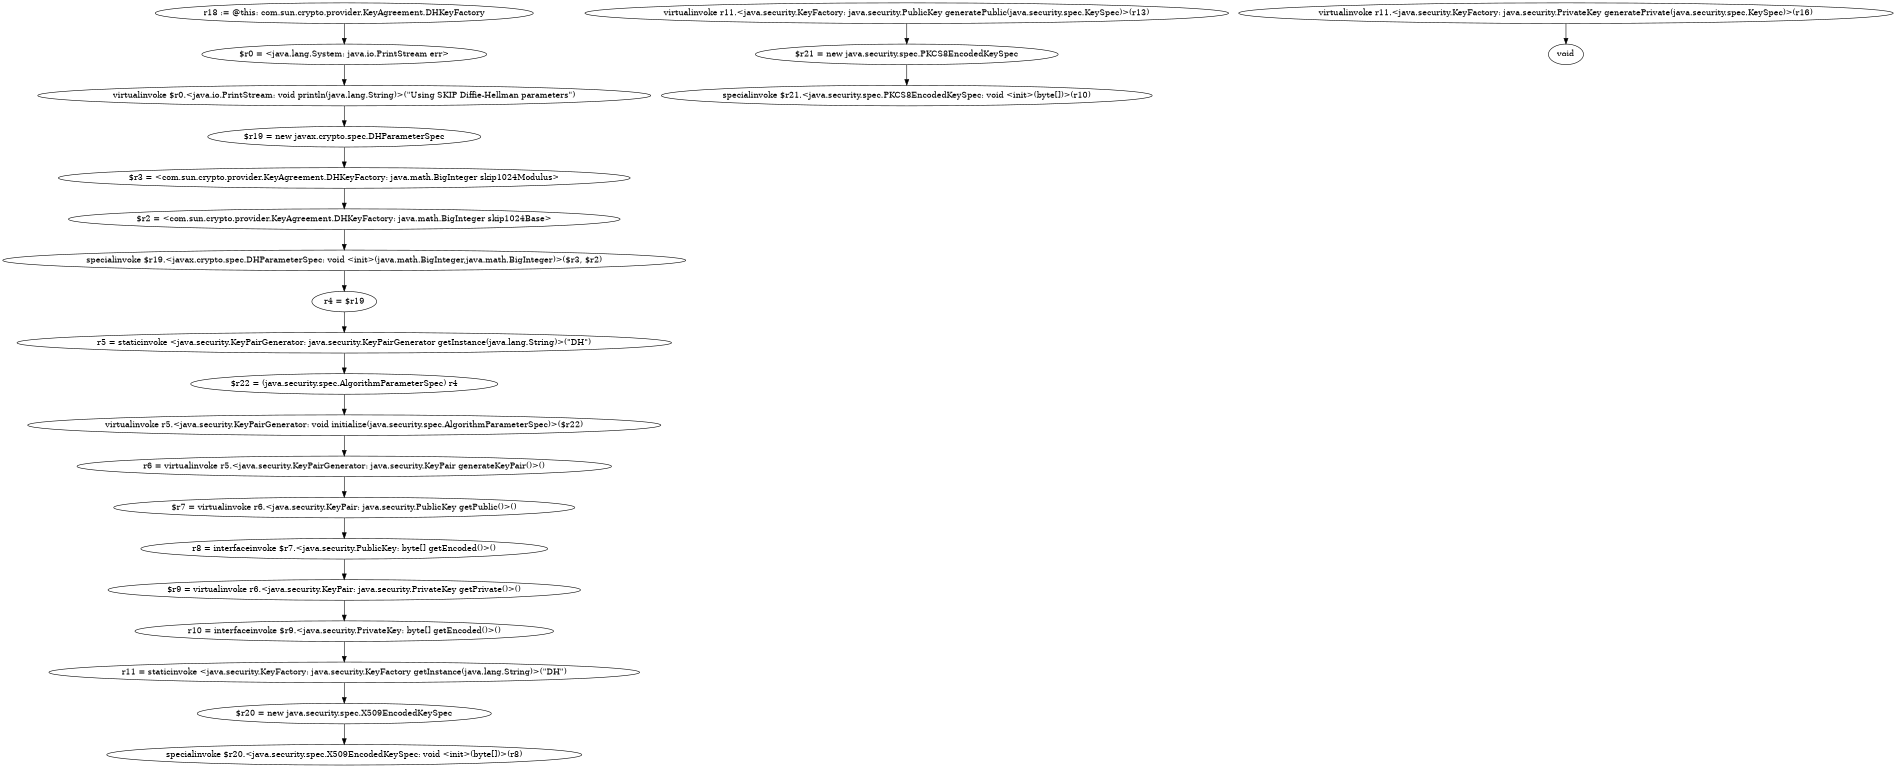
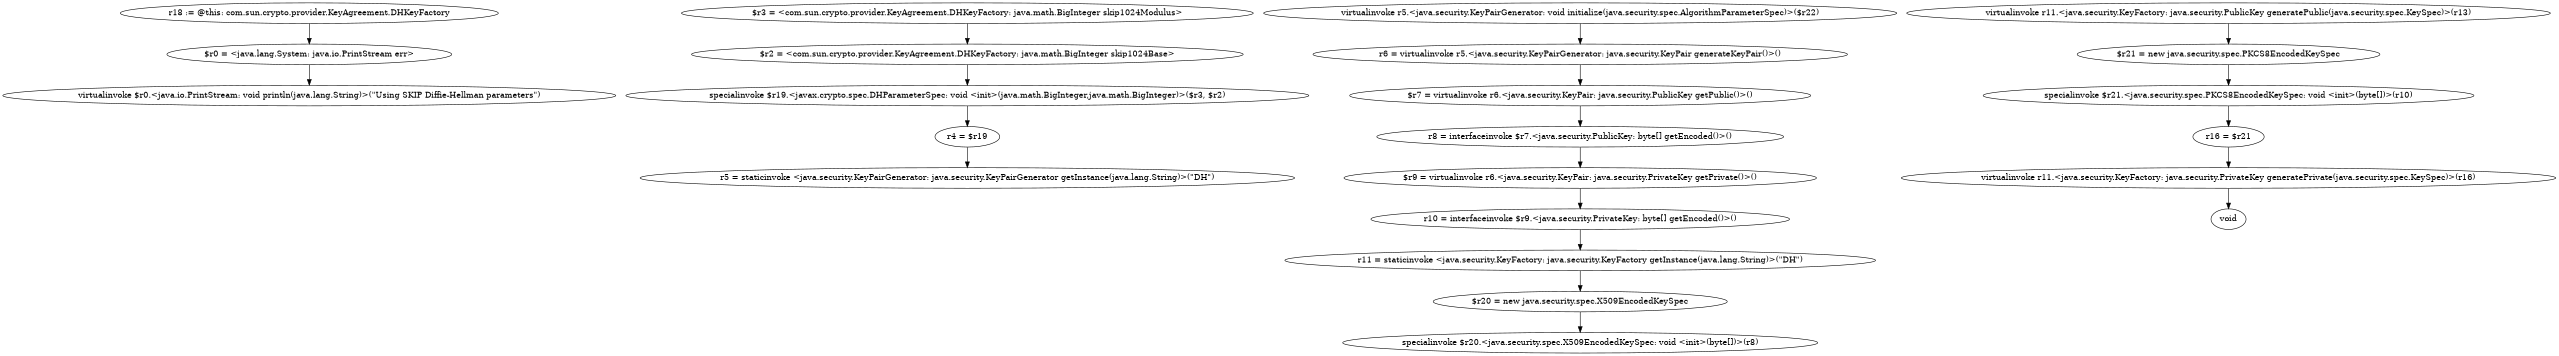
(344, 137) -> none
none -> (2229, 137)
(344, 384) -> none
